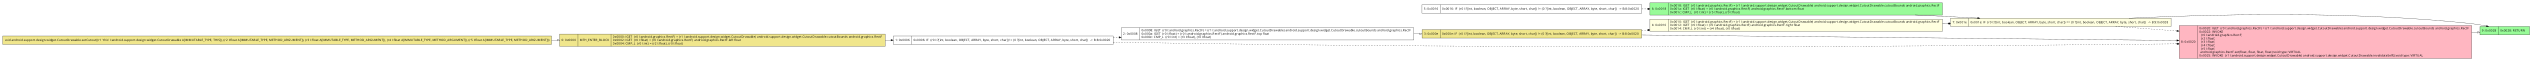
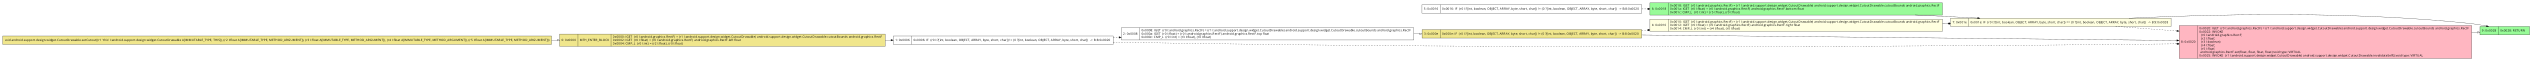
(2208, 42) -> (2210, 42)
